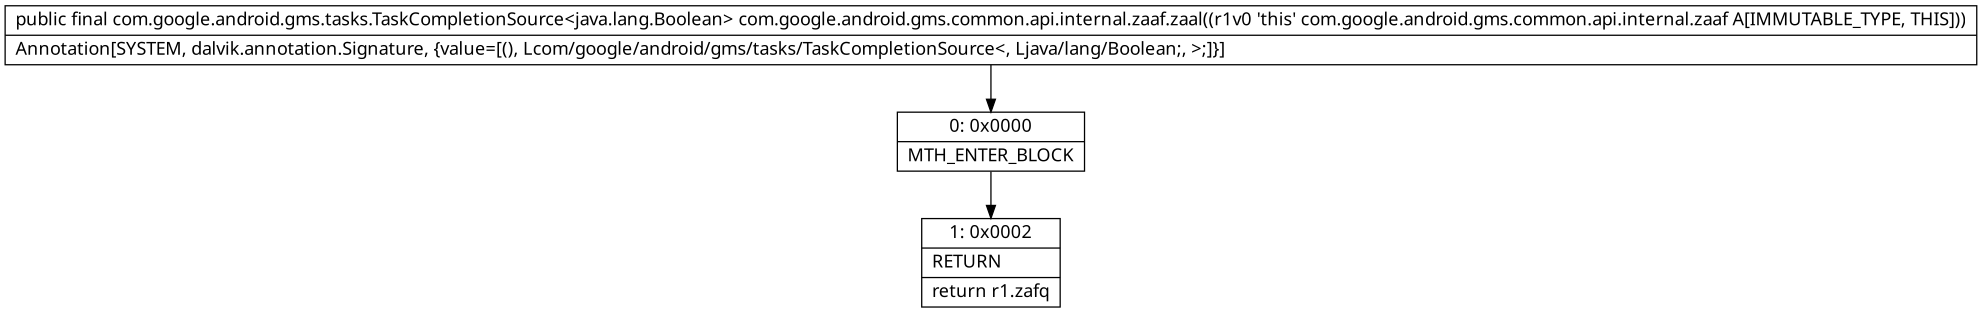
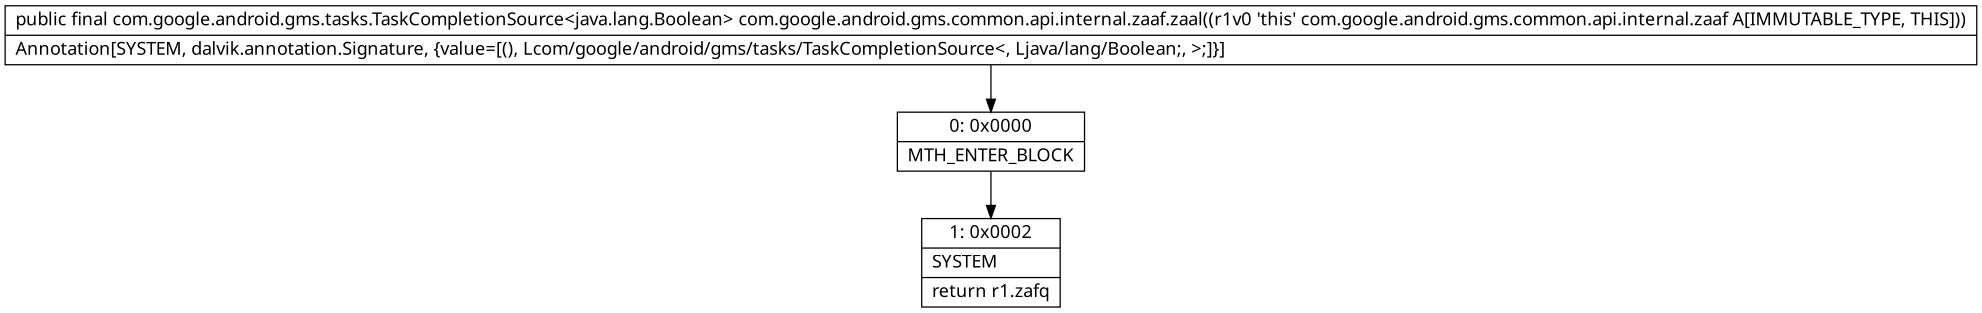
(967, 262) -> (965, 262)
